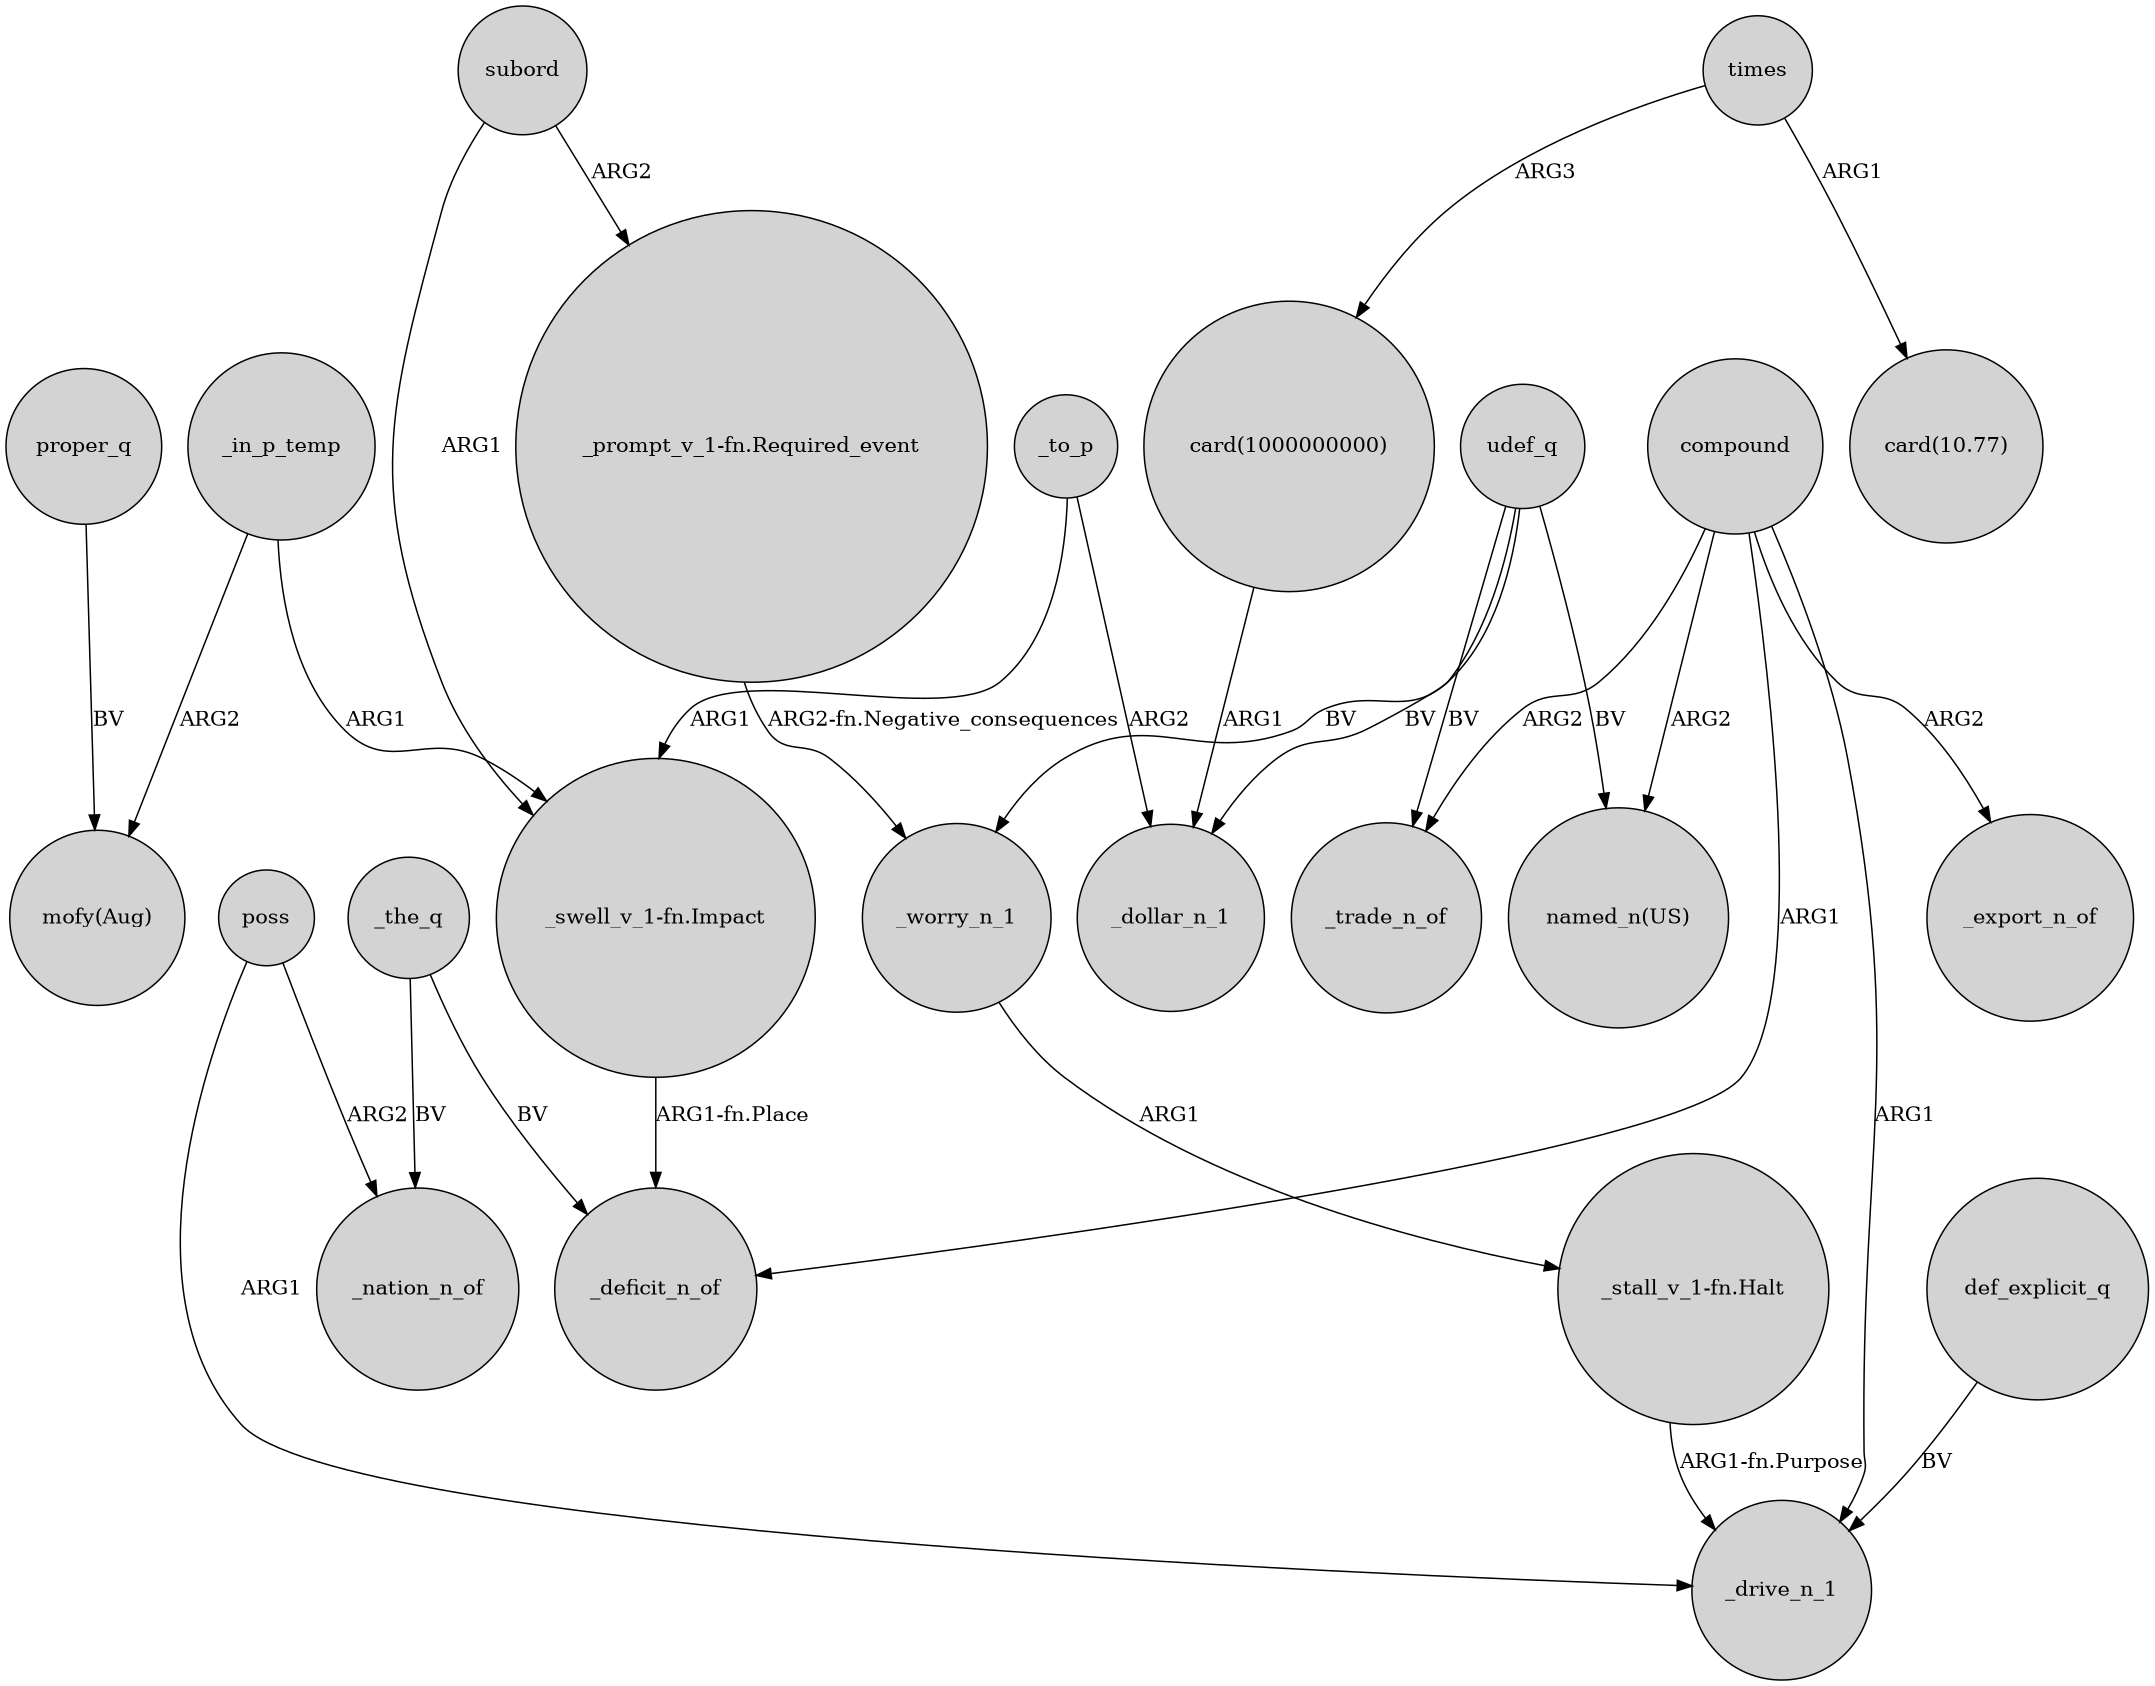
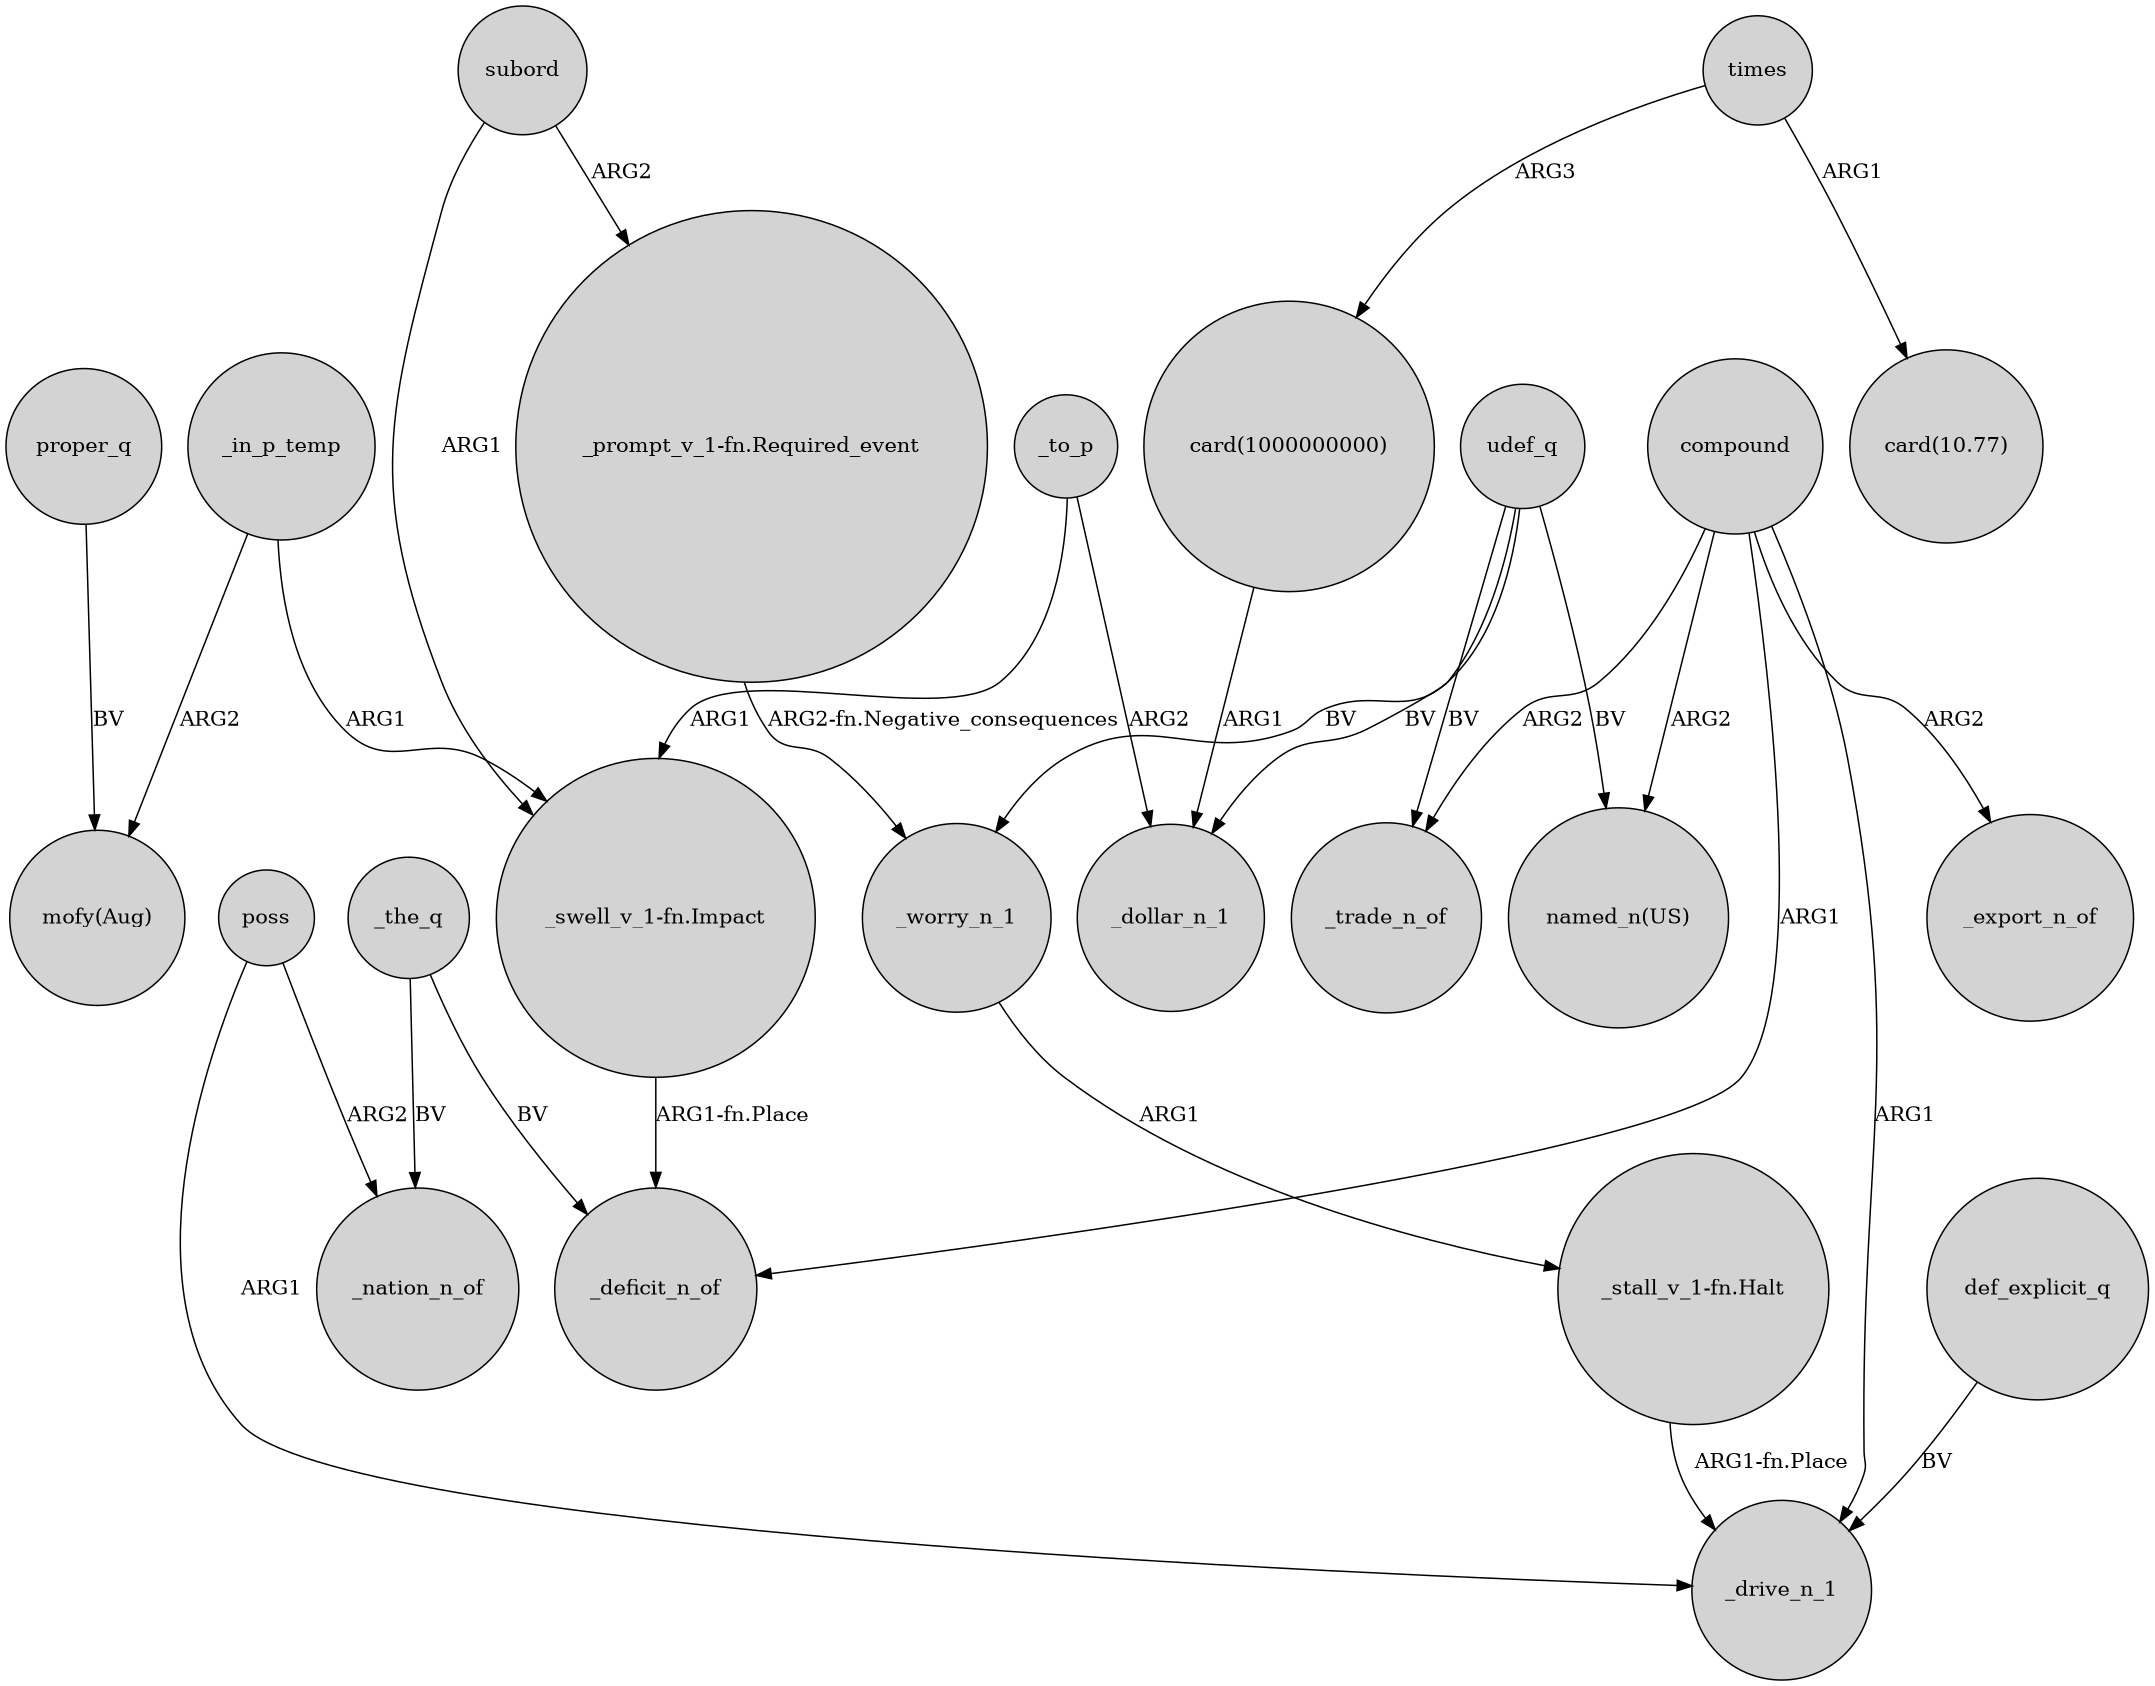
(1772, 1463) -> (1772, 1463)
